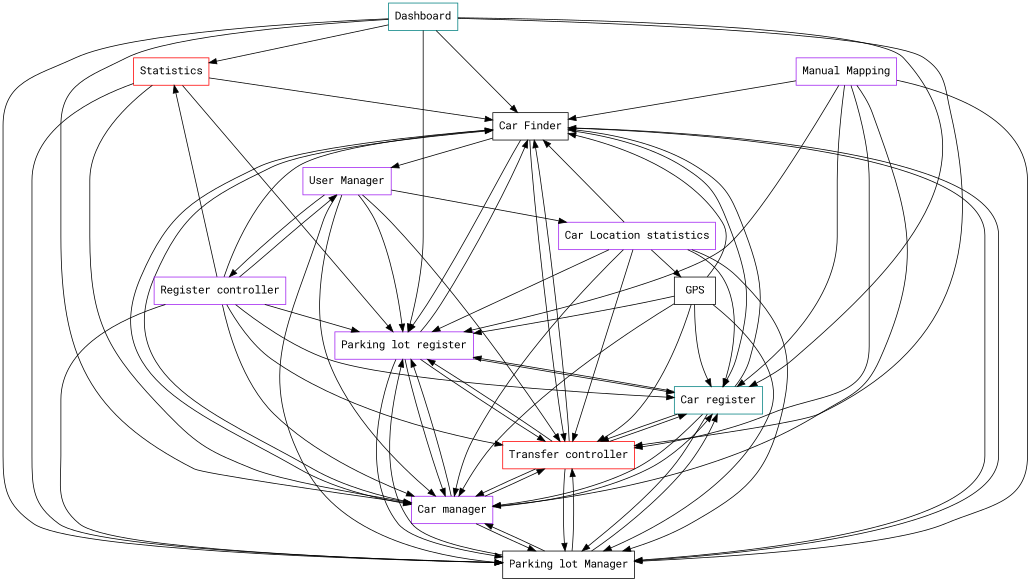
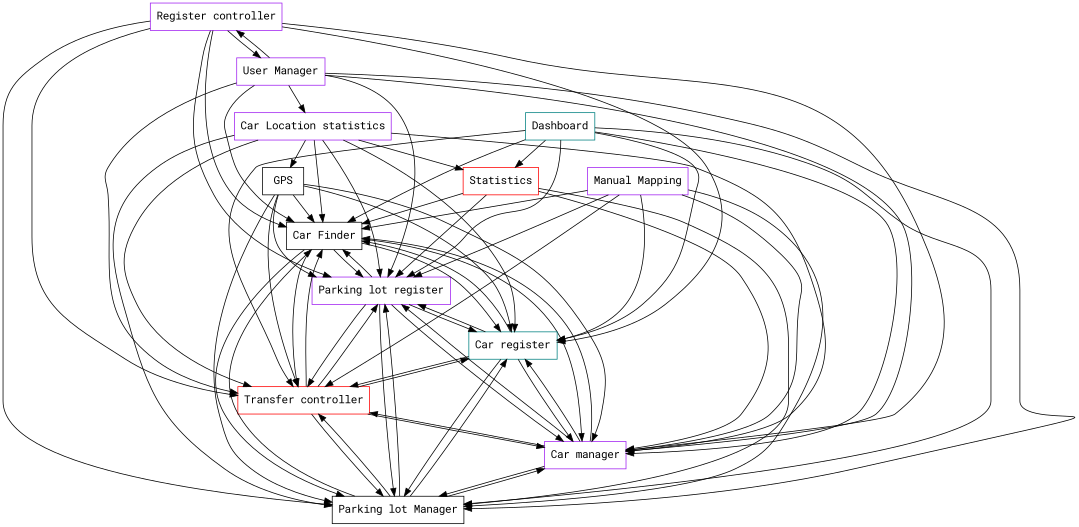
(446, 152) -> (232, 157)
(196, 185) -> (407, 154)
